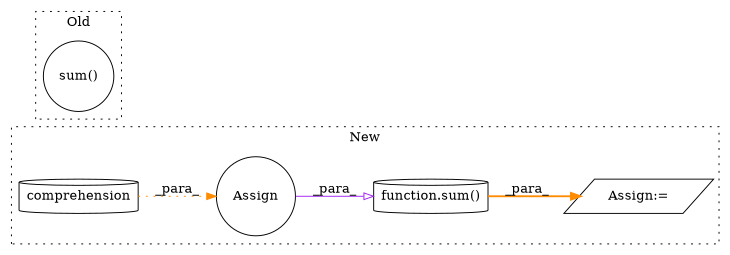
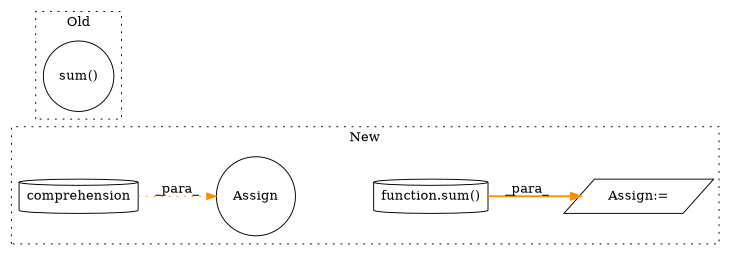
(330, 196) -> none
